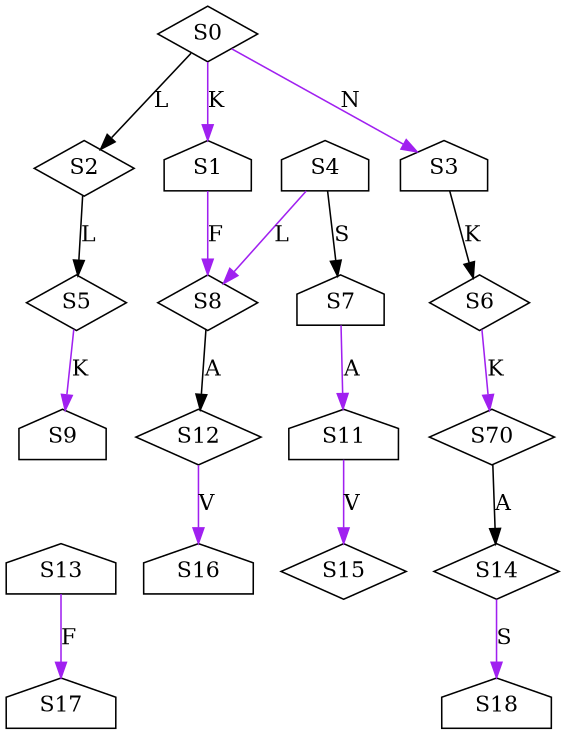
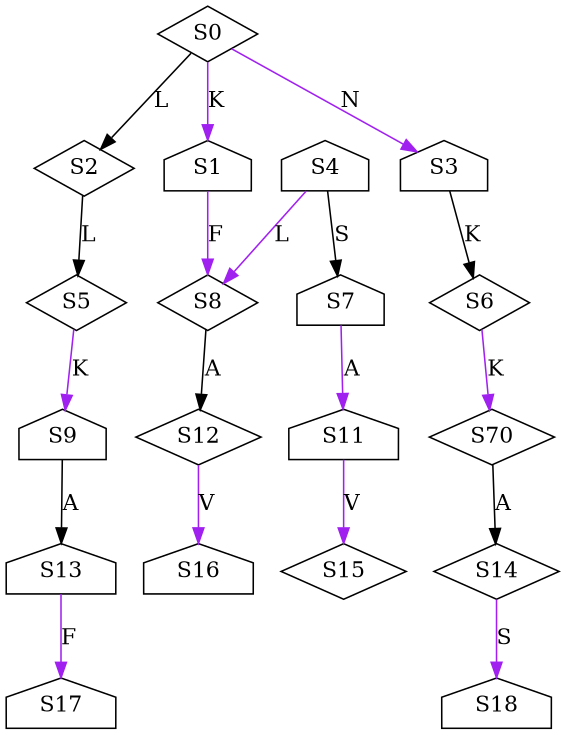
none -> (62, 494)
